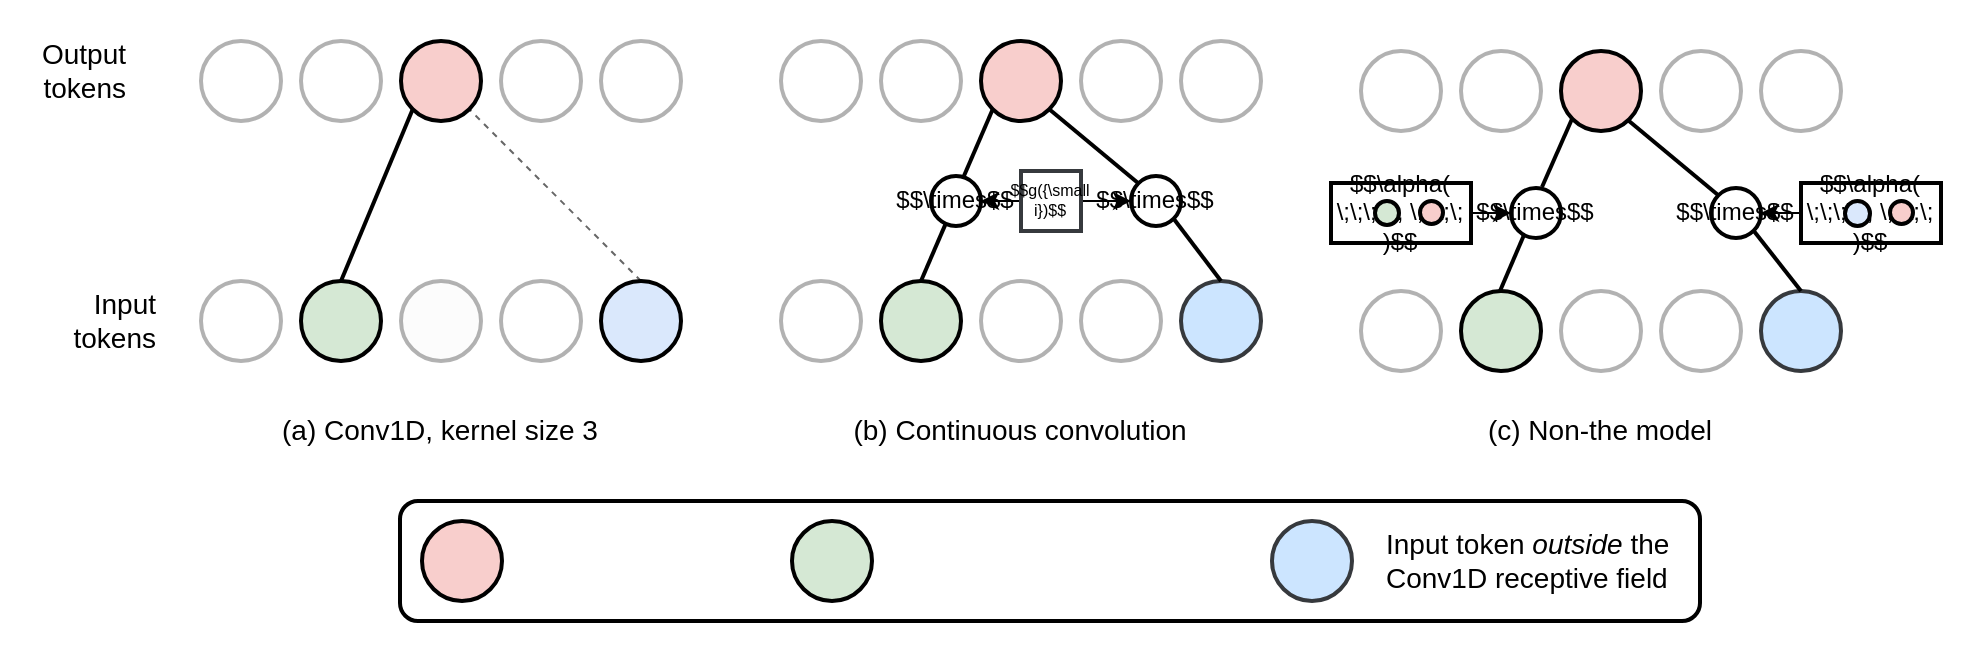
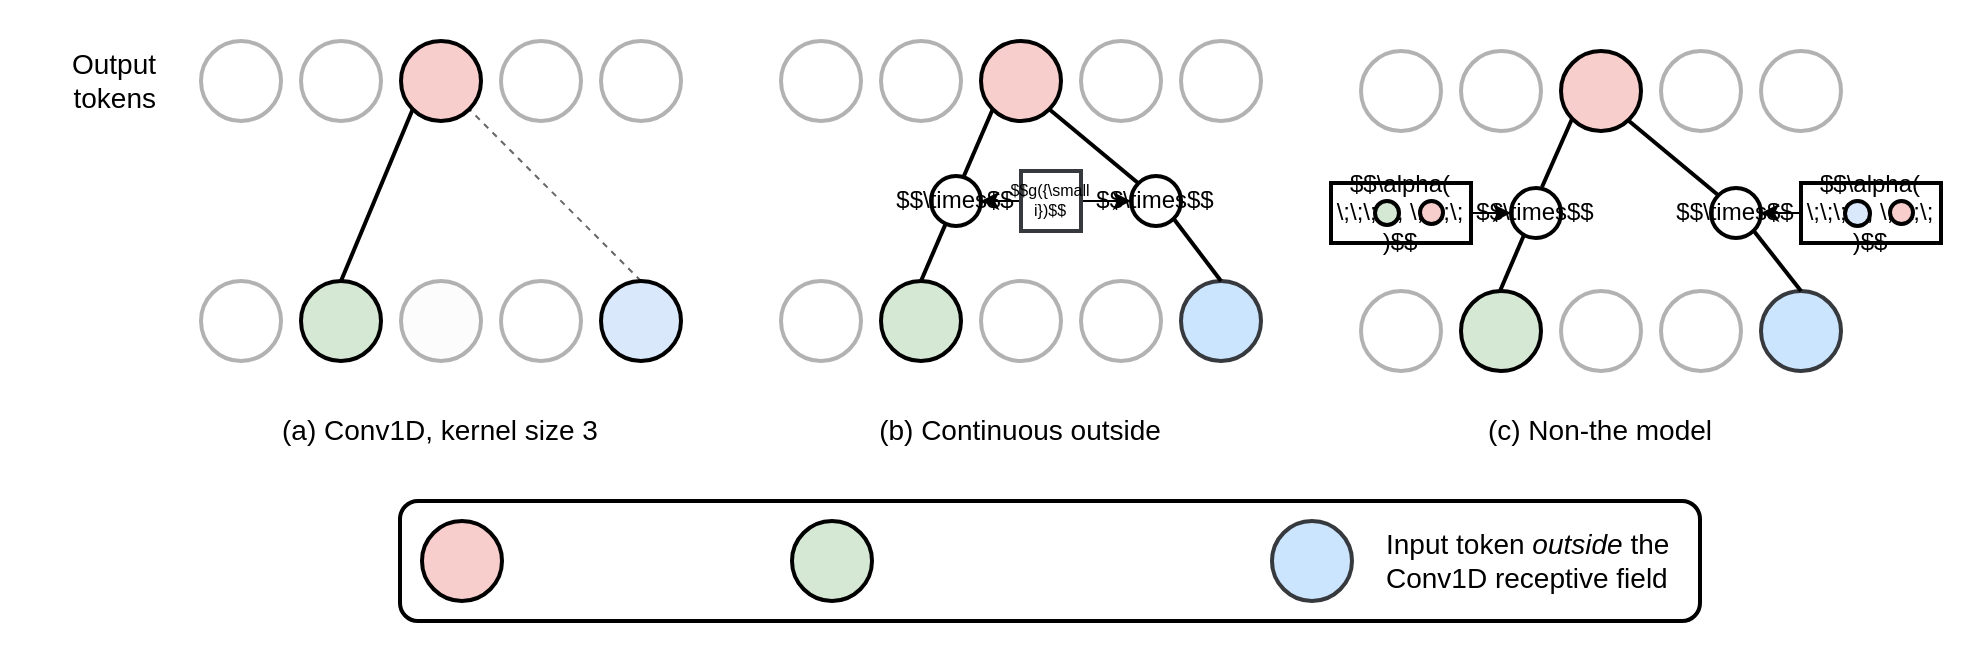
(71, 71) -> (101, 81)
(101, 321) -> none
(1021, 431) -> (1021, 431)
